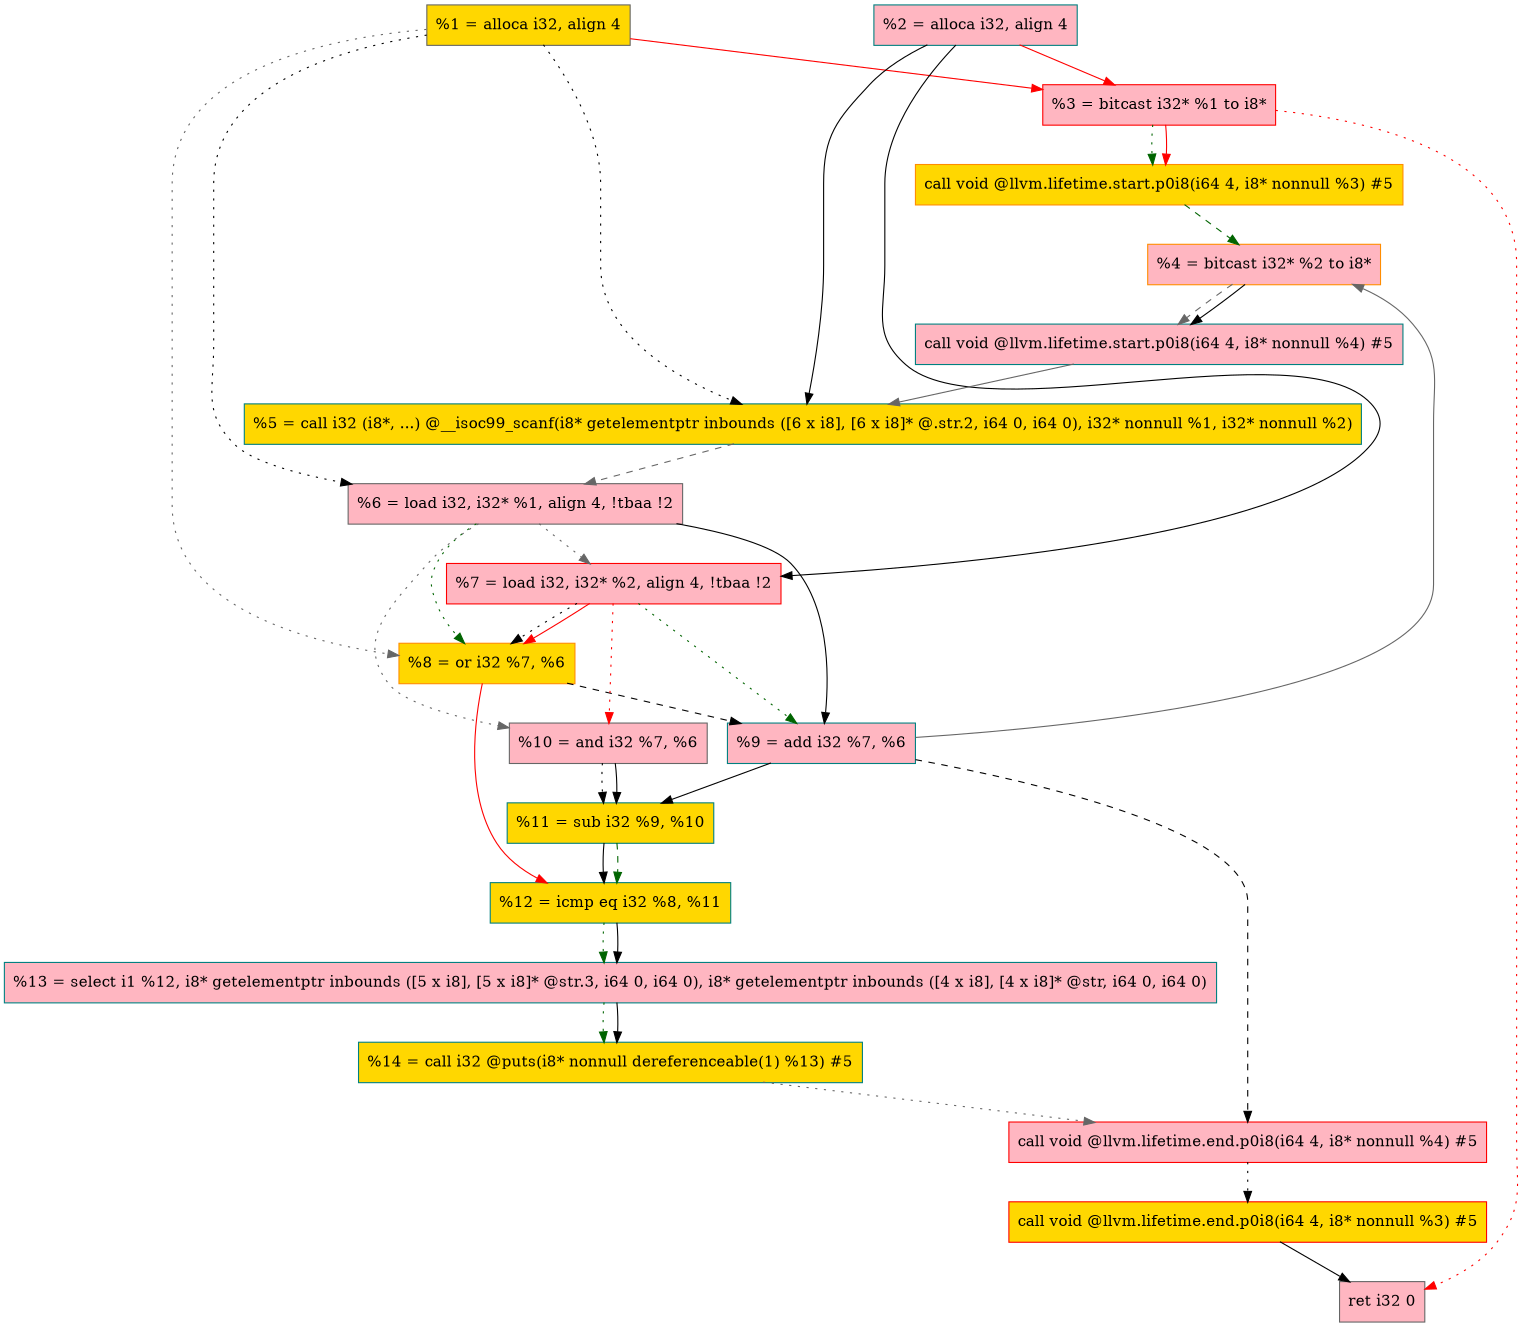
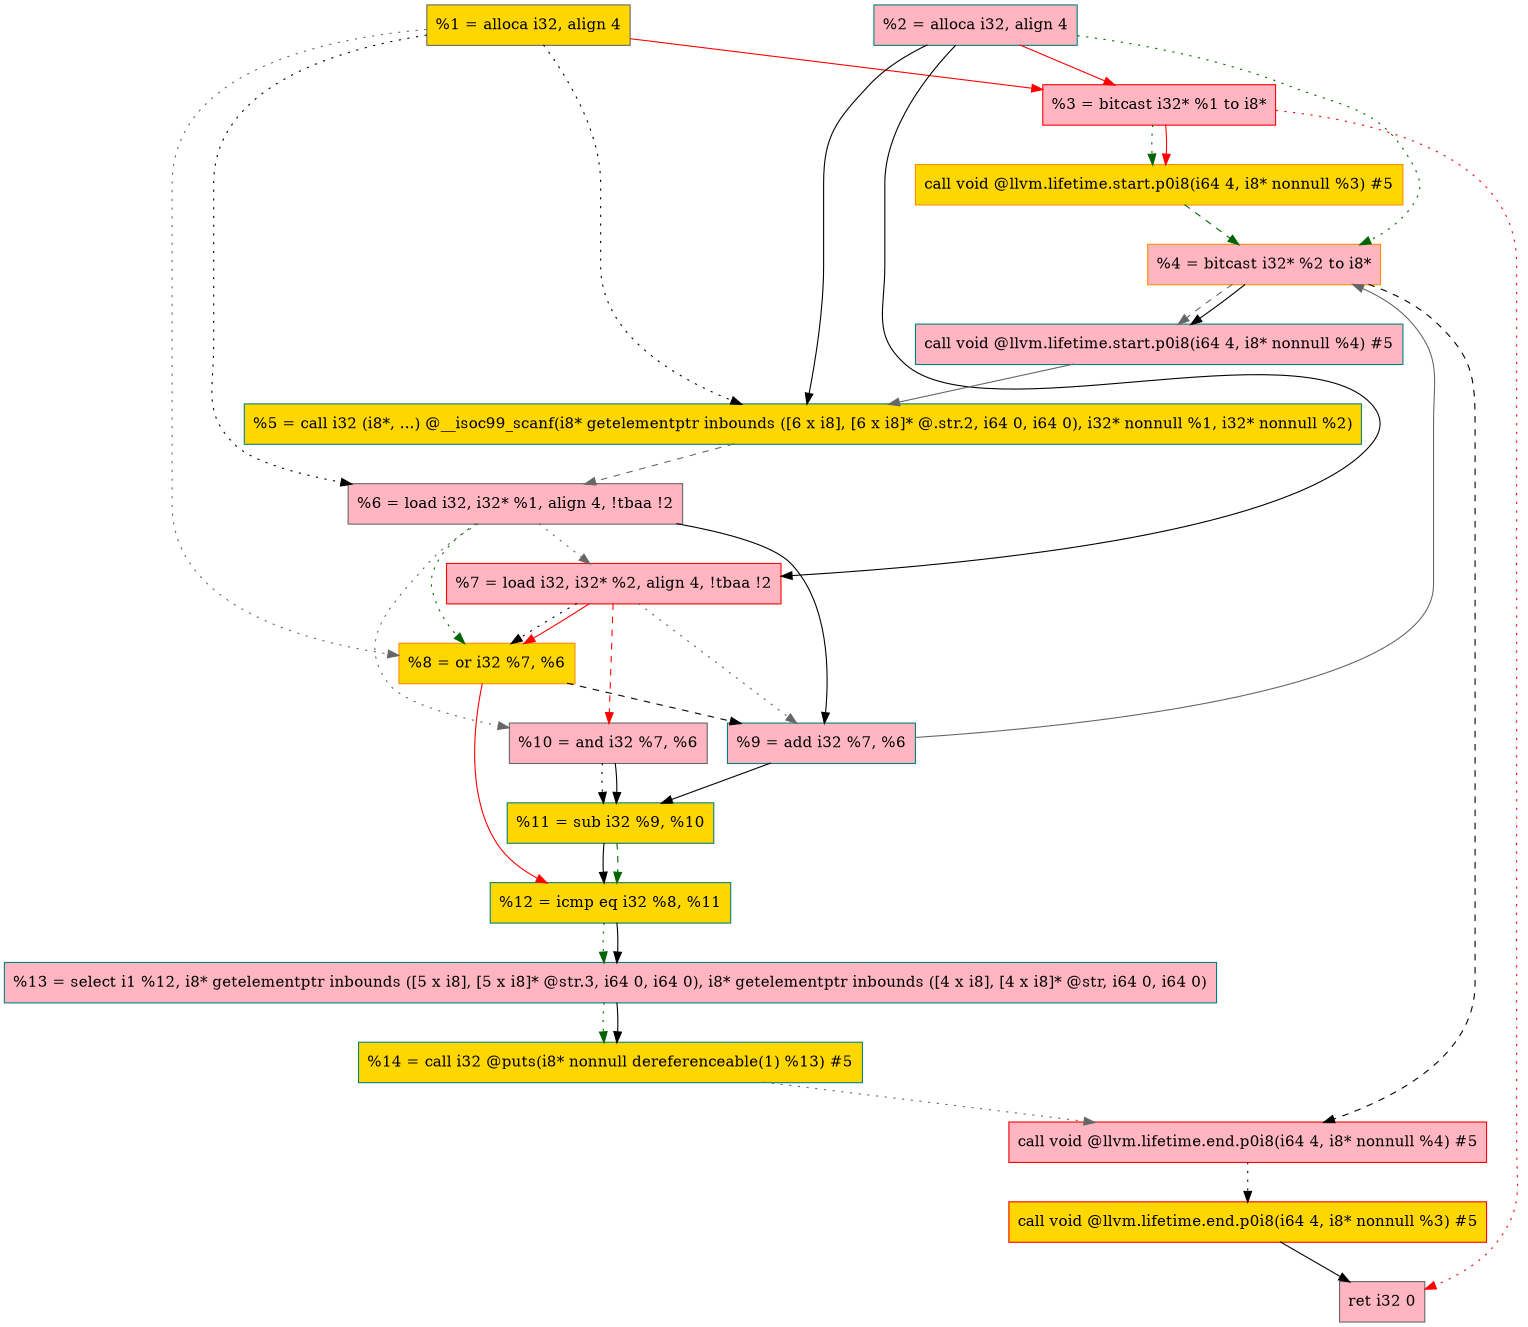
none -> (1305, 92)
(611, 658) -> (611, 658)
(713, 660) -> (713, 660)
(1195, 843) -> (1475, 712)
